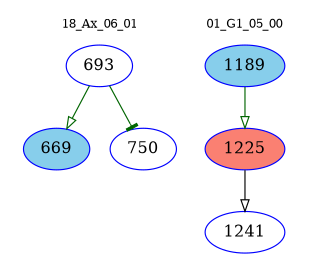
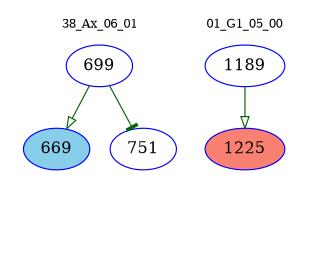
(100, 25) -> (100, 25)
(99, 66) -> (99, 66)
(245, 66) -> (245, 66)
(143, 149) -> (143, 149)
(245, 232) -> none
